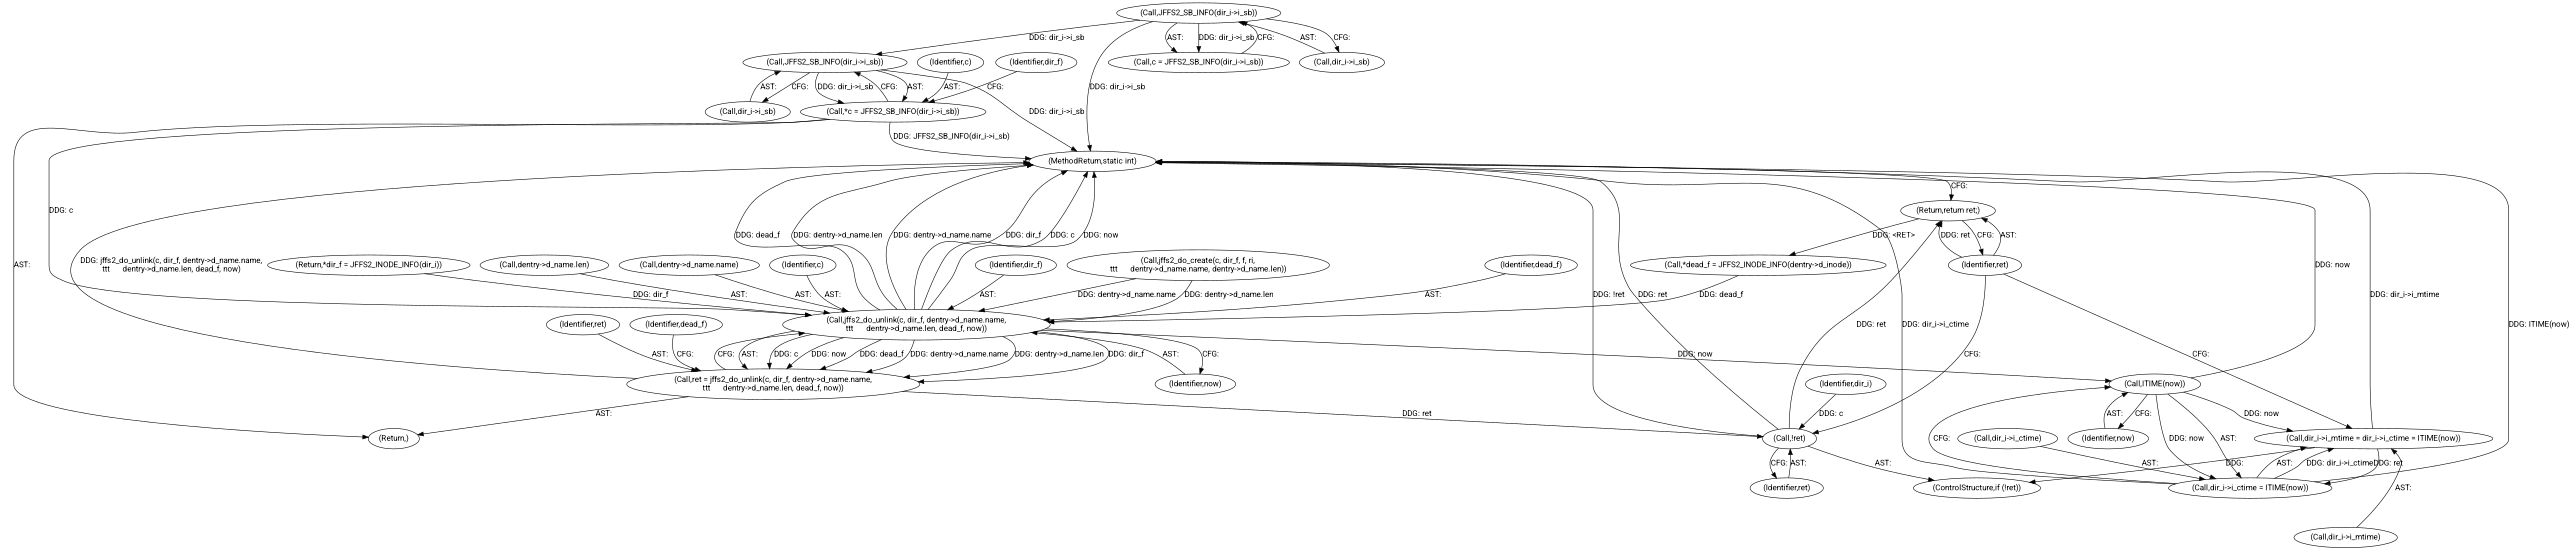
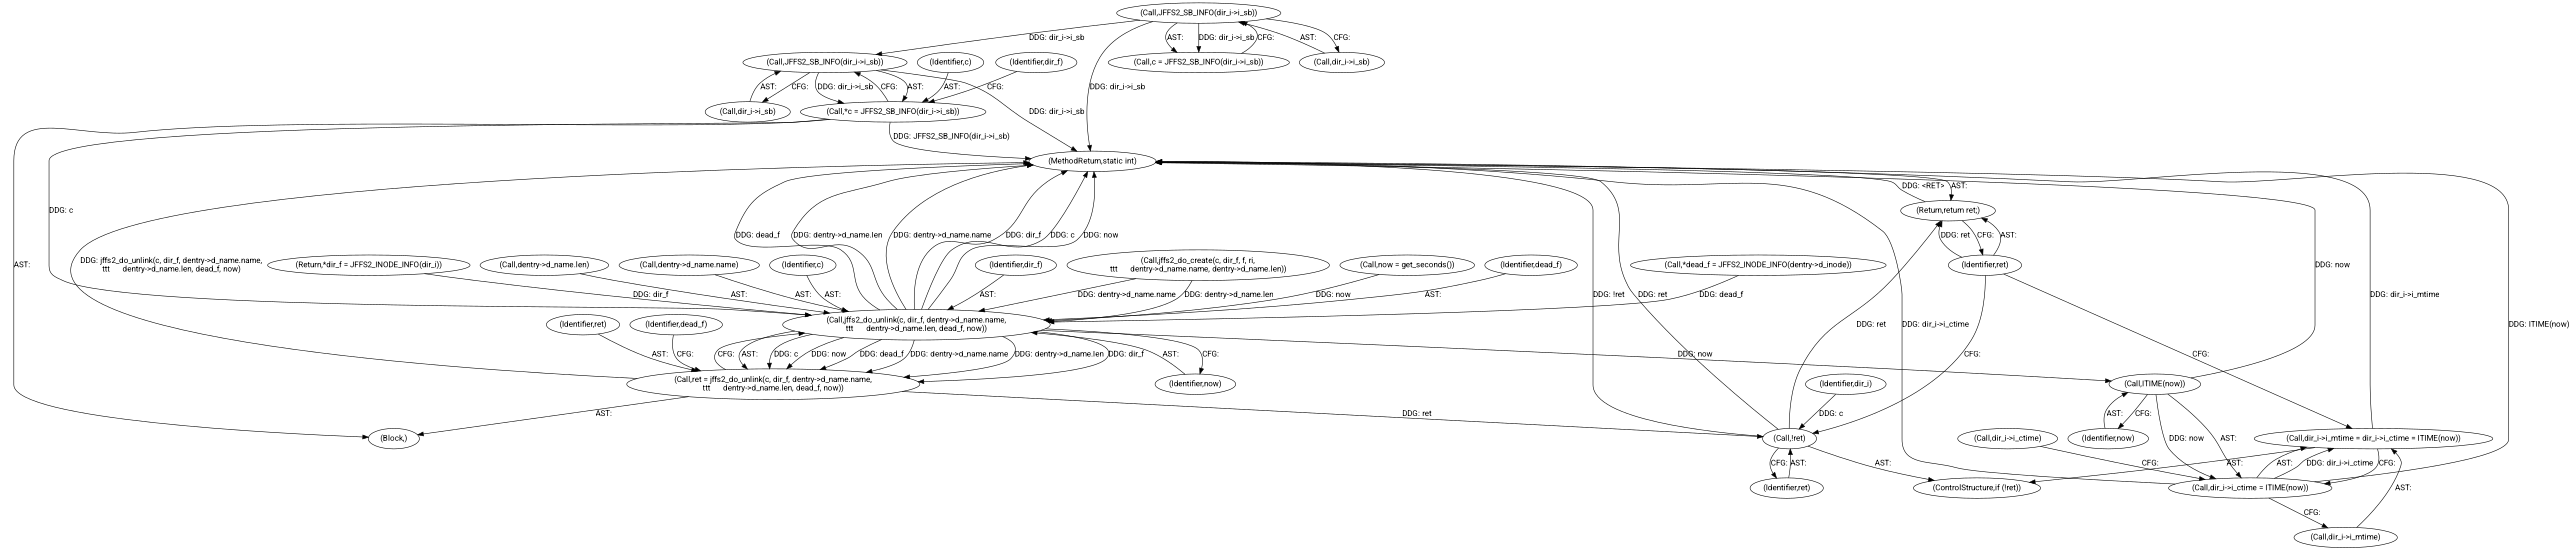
(1961, 186) -> (1961, 186)
(1857, 236) -> (1546, 167)
none -> (1407, 265)
(2235, 412) -> none
(394, 439) -> (394, 439)
(1954, 458) -> (2296, 512)
(2151, 463) -> (2151, 463)
(2236, 463) -> (2236, 463)
(2388, 463) -> (2388, 463)
